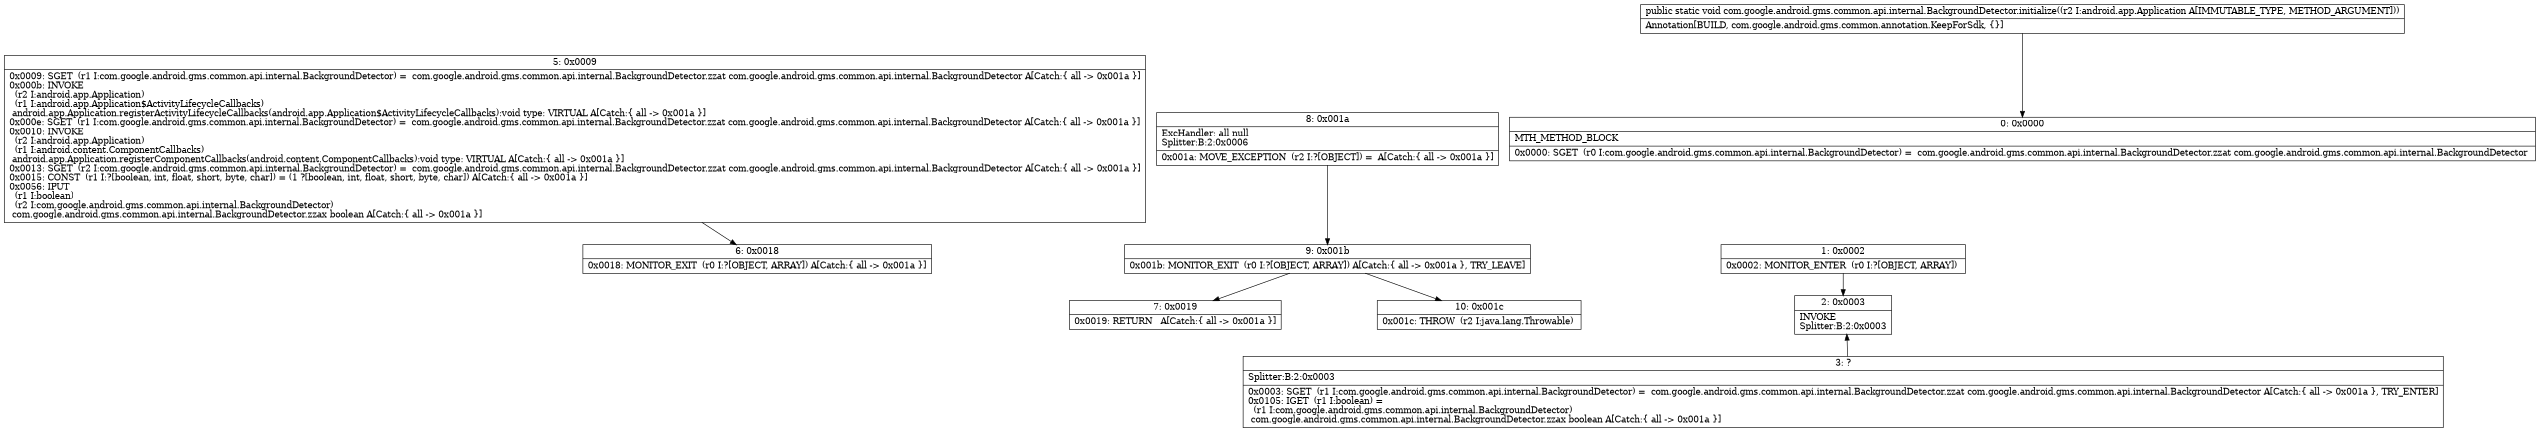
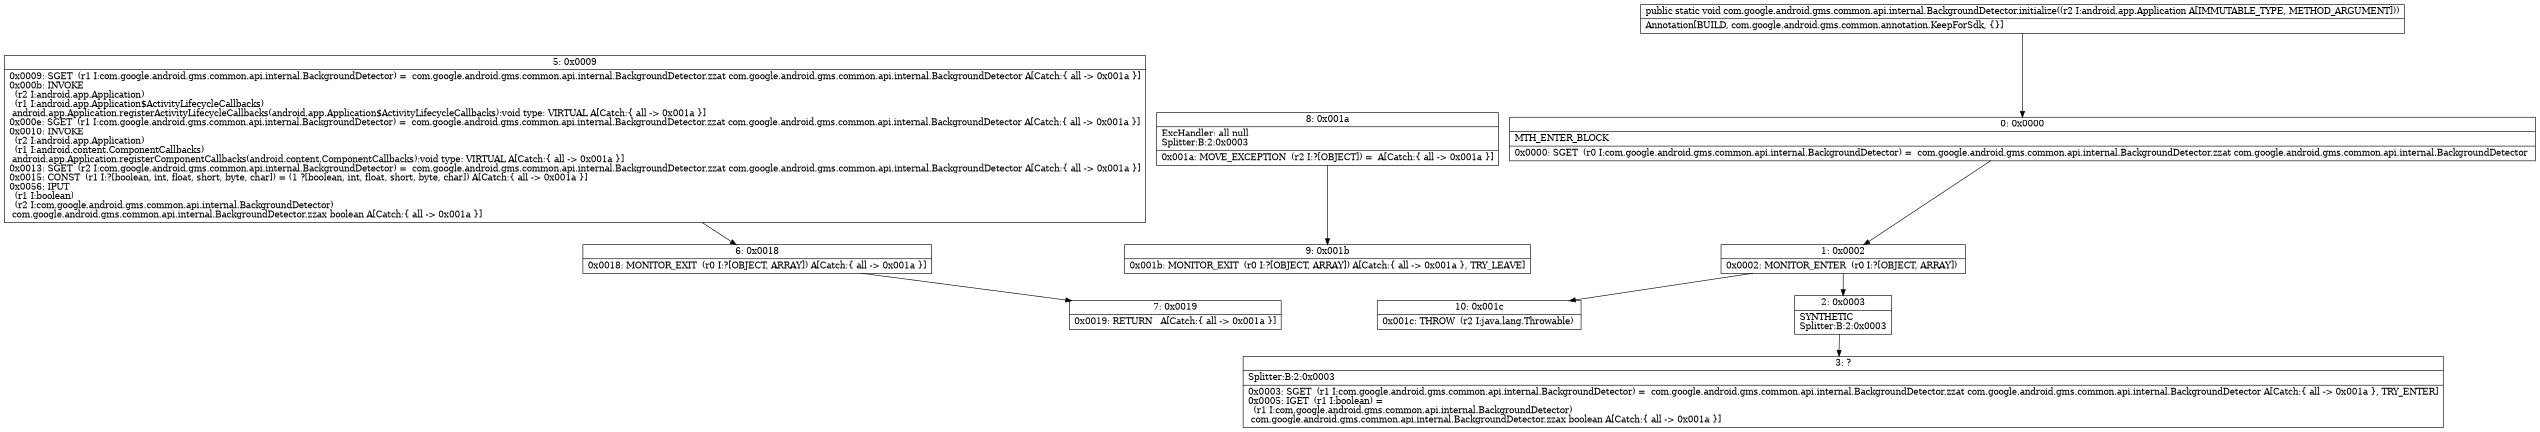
(1566, 138) -> (1562, 138)
(1205, 143) -> (1205, 143)
none -> (1930, 201)
(1254, 286) -> (963, 287)
(1400, 286) -> (1664, 287)
(1818, 317) -> (1827, 317)
(1847, 348) -> (1839, 342)
(1317, 401) -> (1317, 401)
